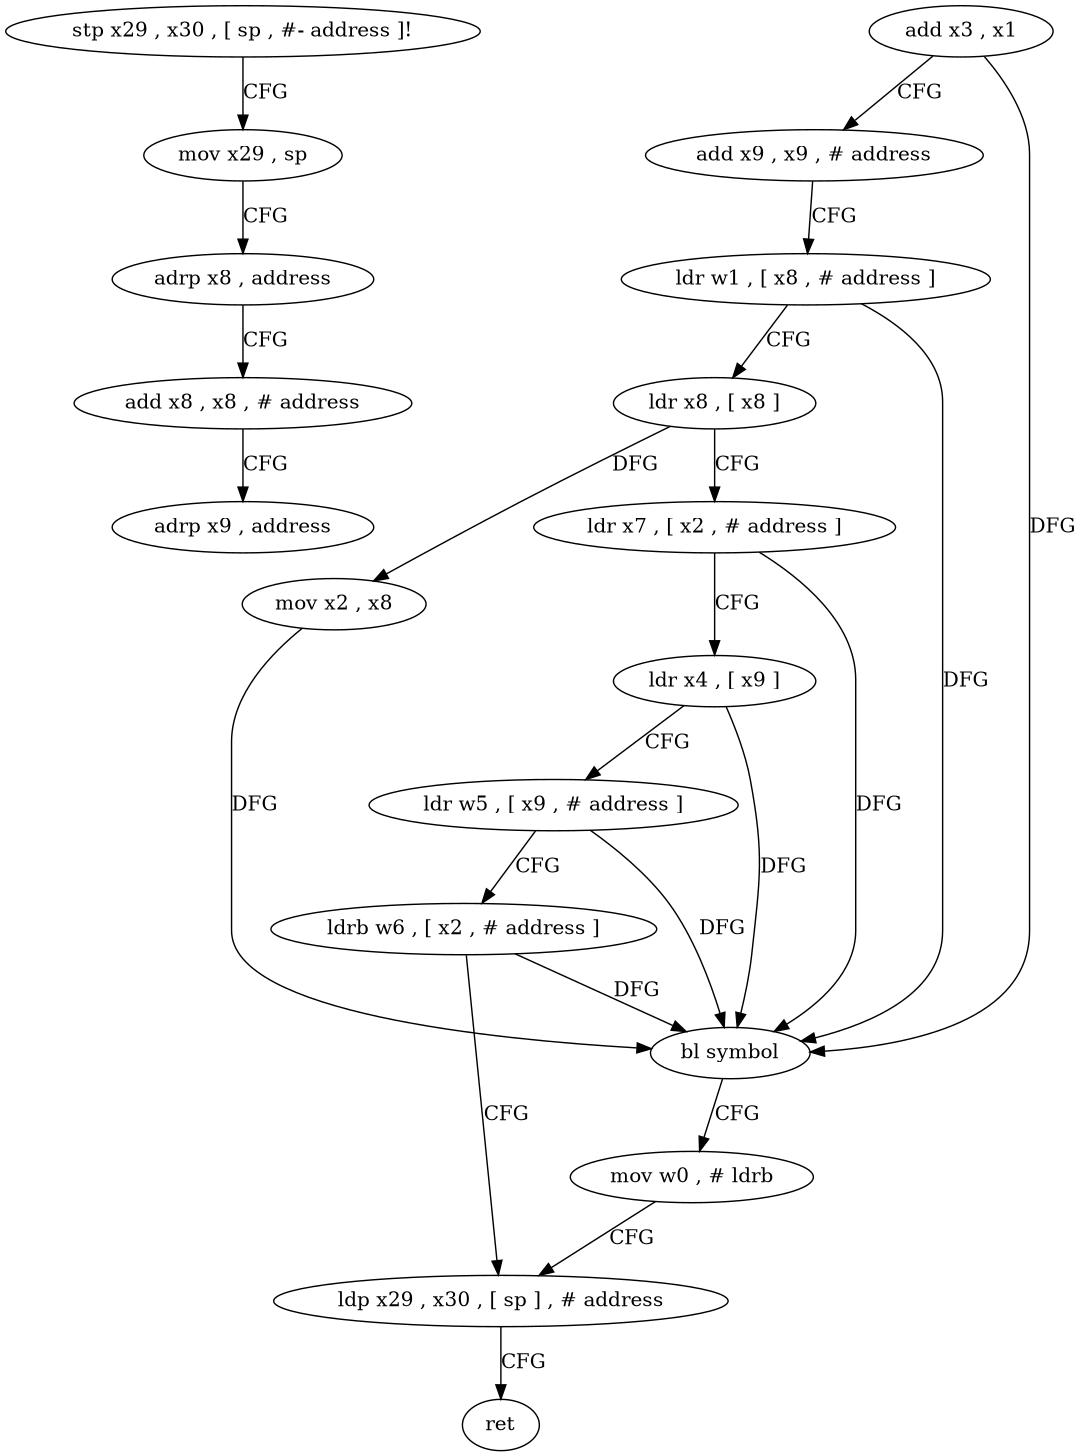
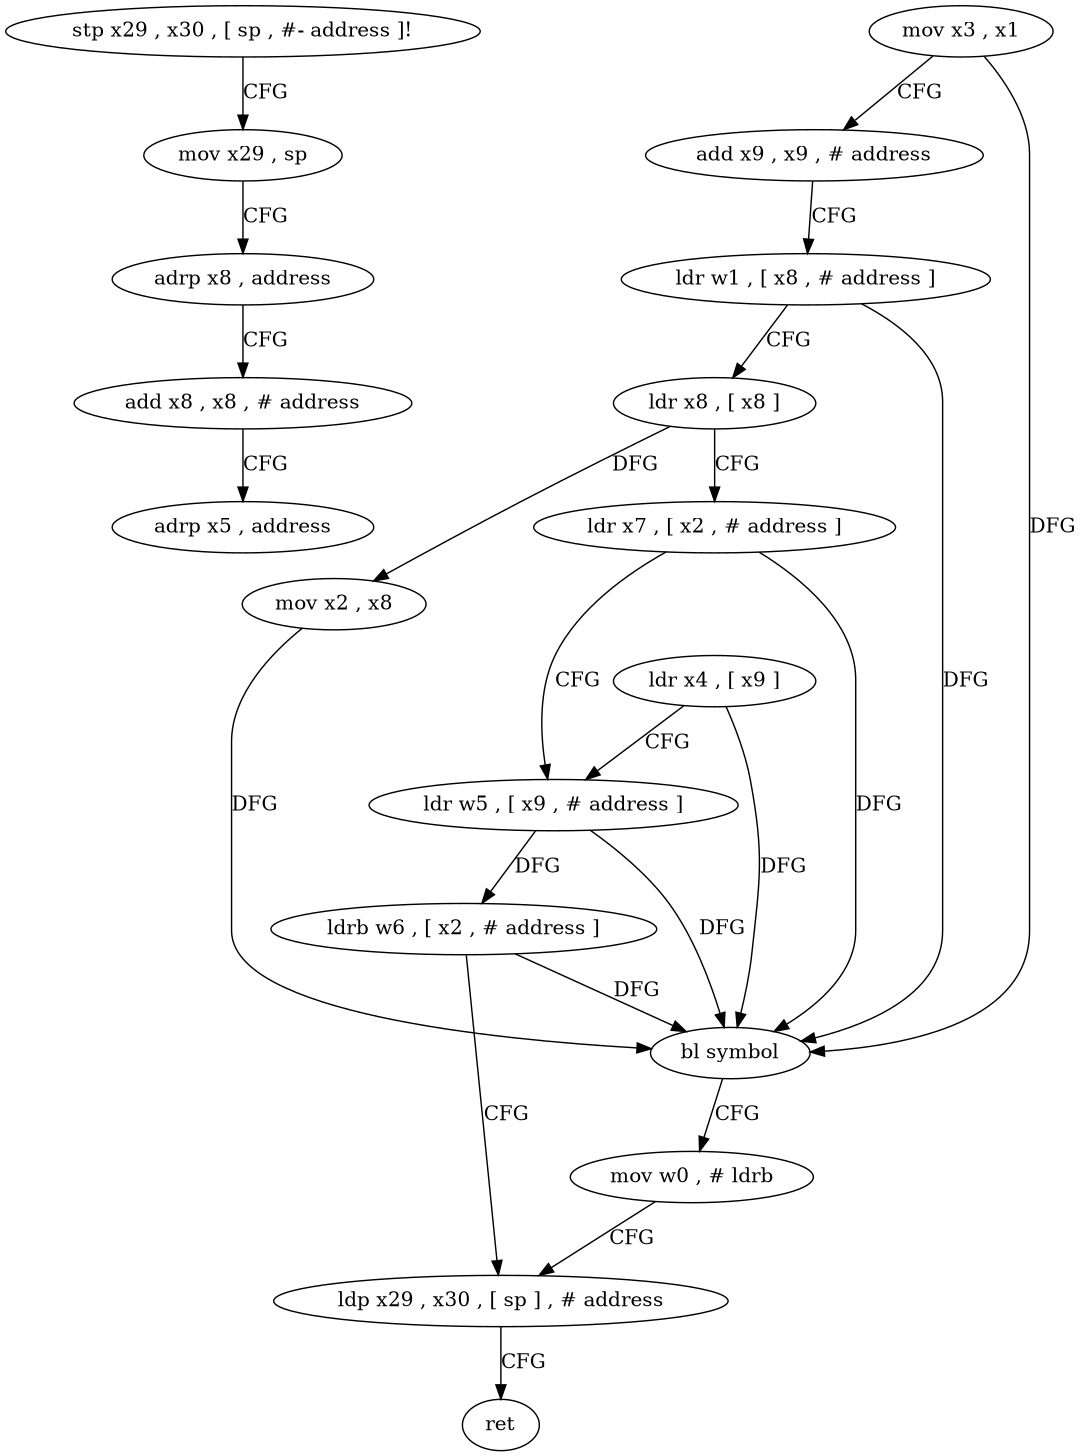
(961, 31) -> (961, 31)
(243, 527) -> (243, 527)
(715, 597) -> (566, 637)
(538, 867) -> (538, 867)
